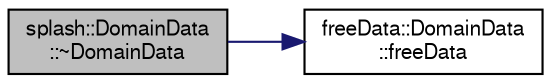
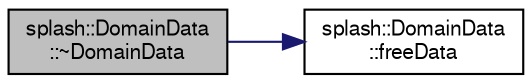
(424, 42) -> (414, 42)
